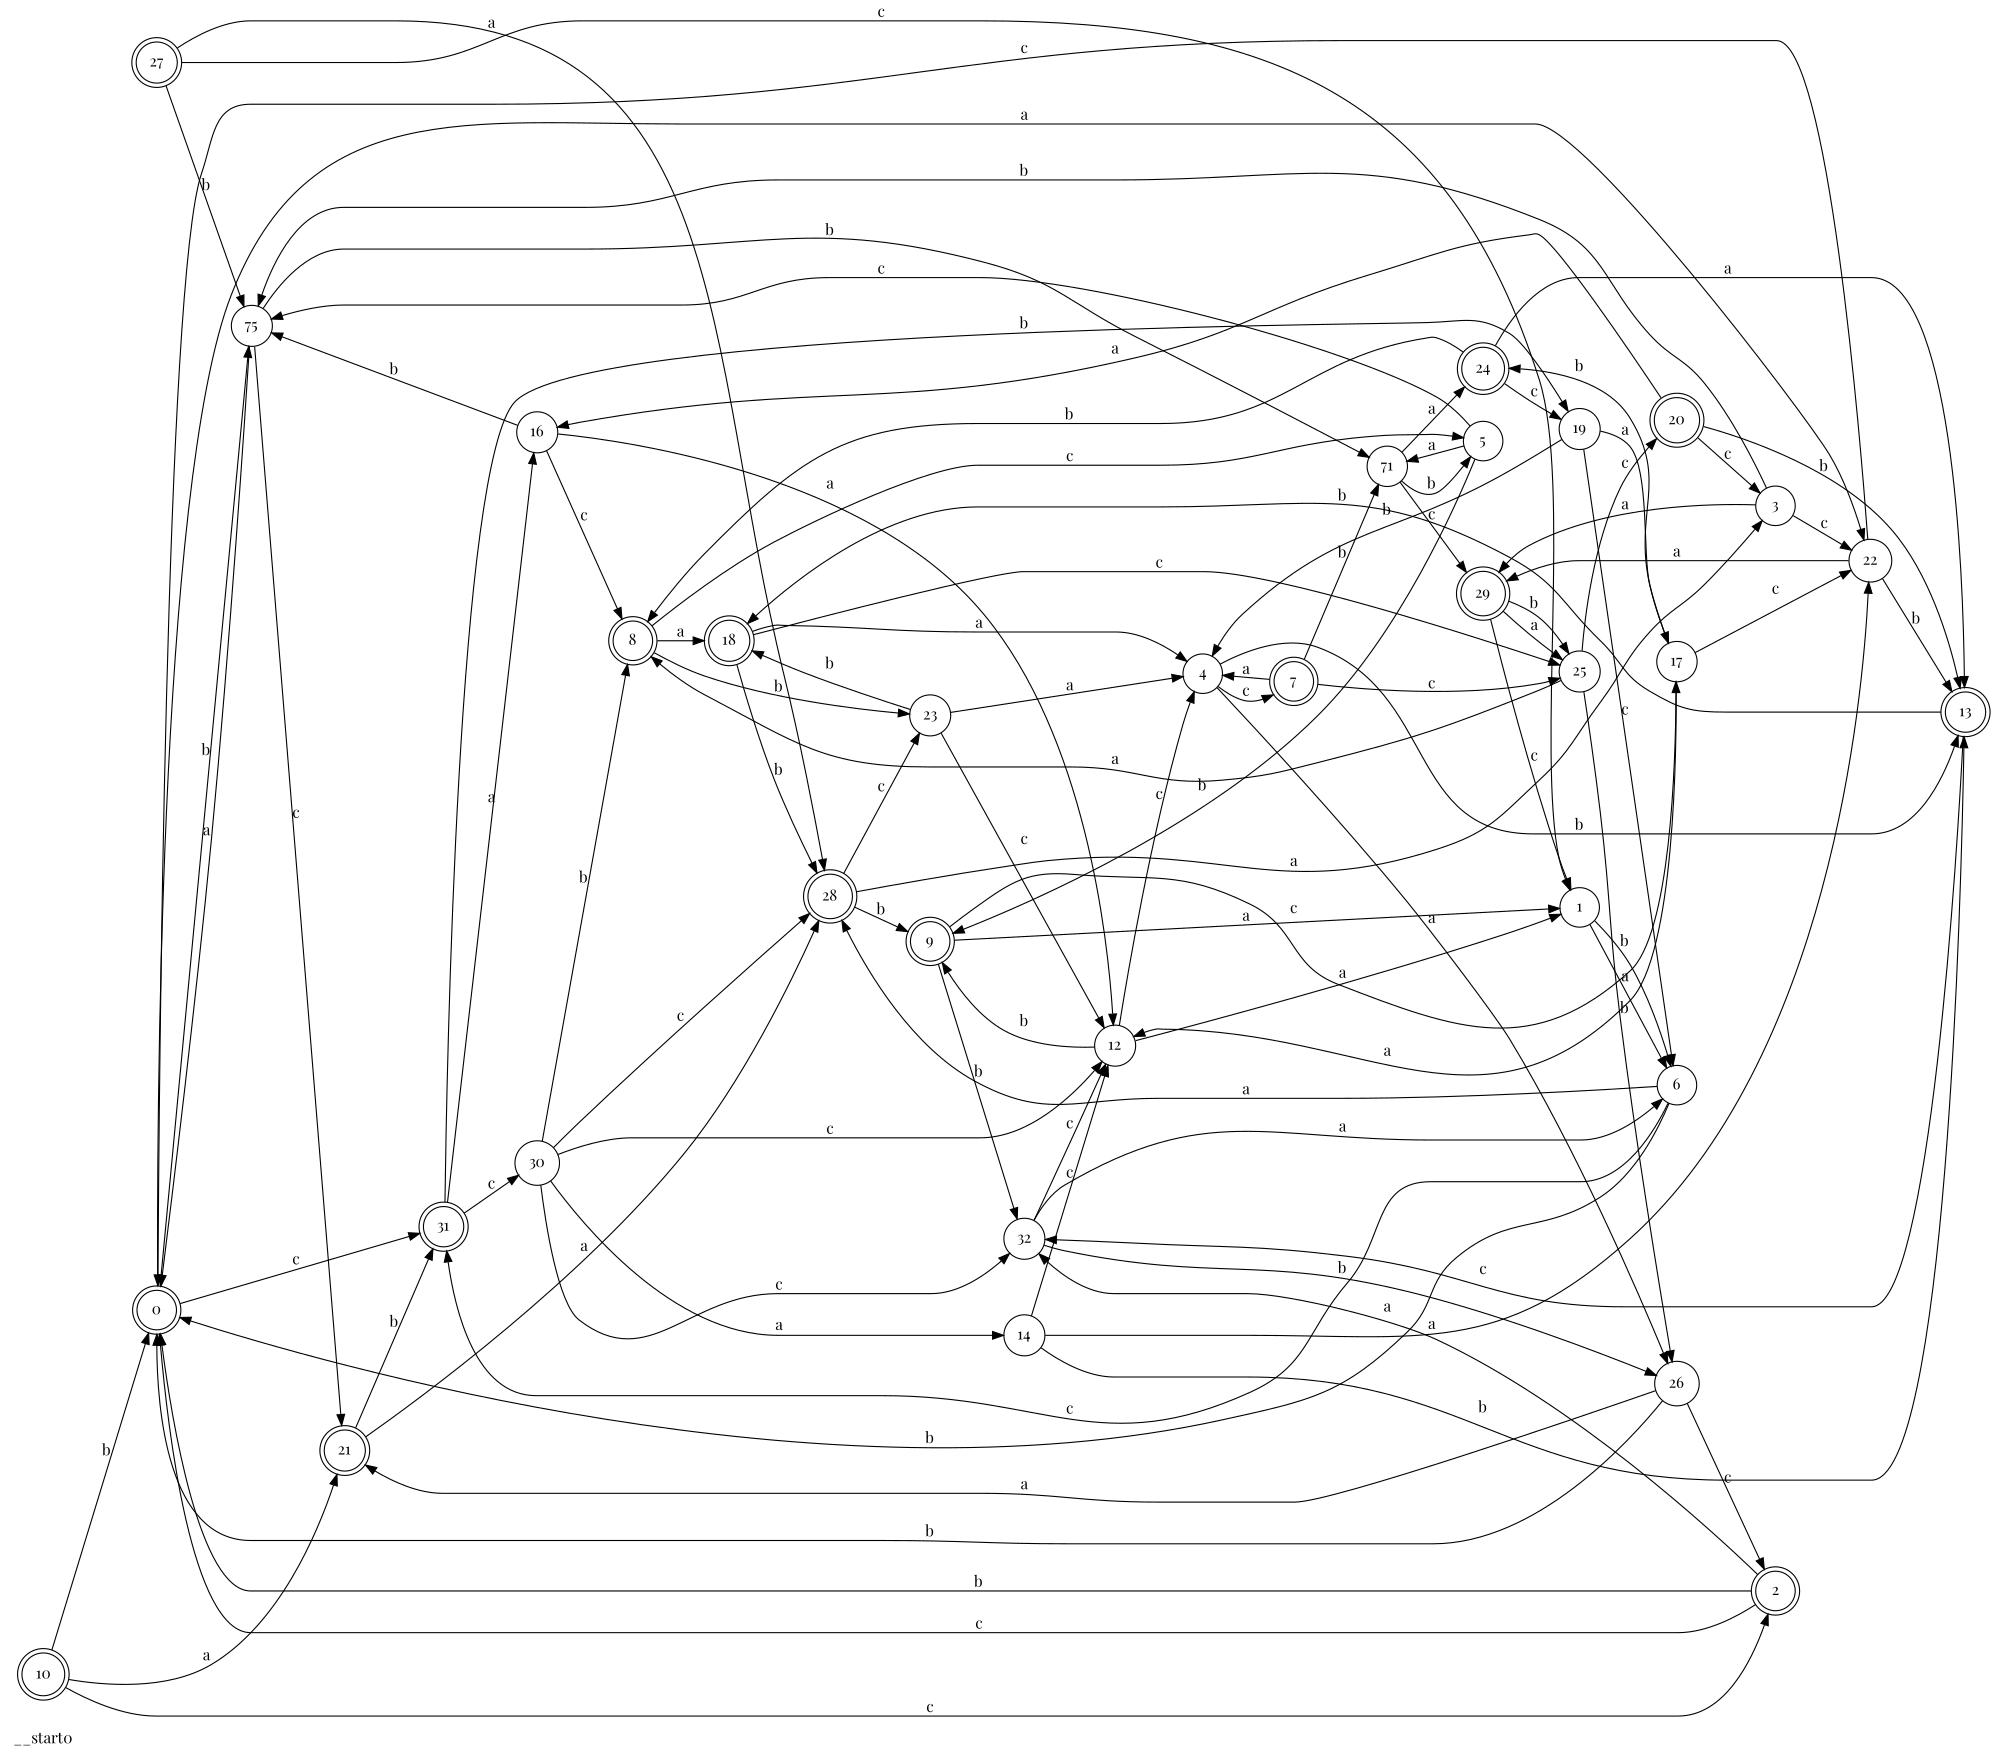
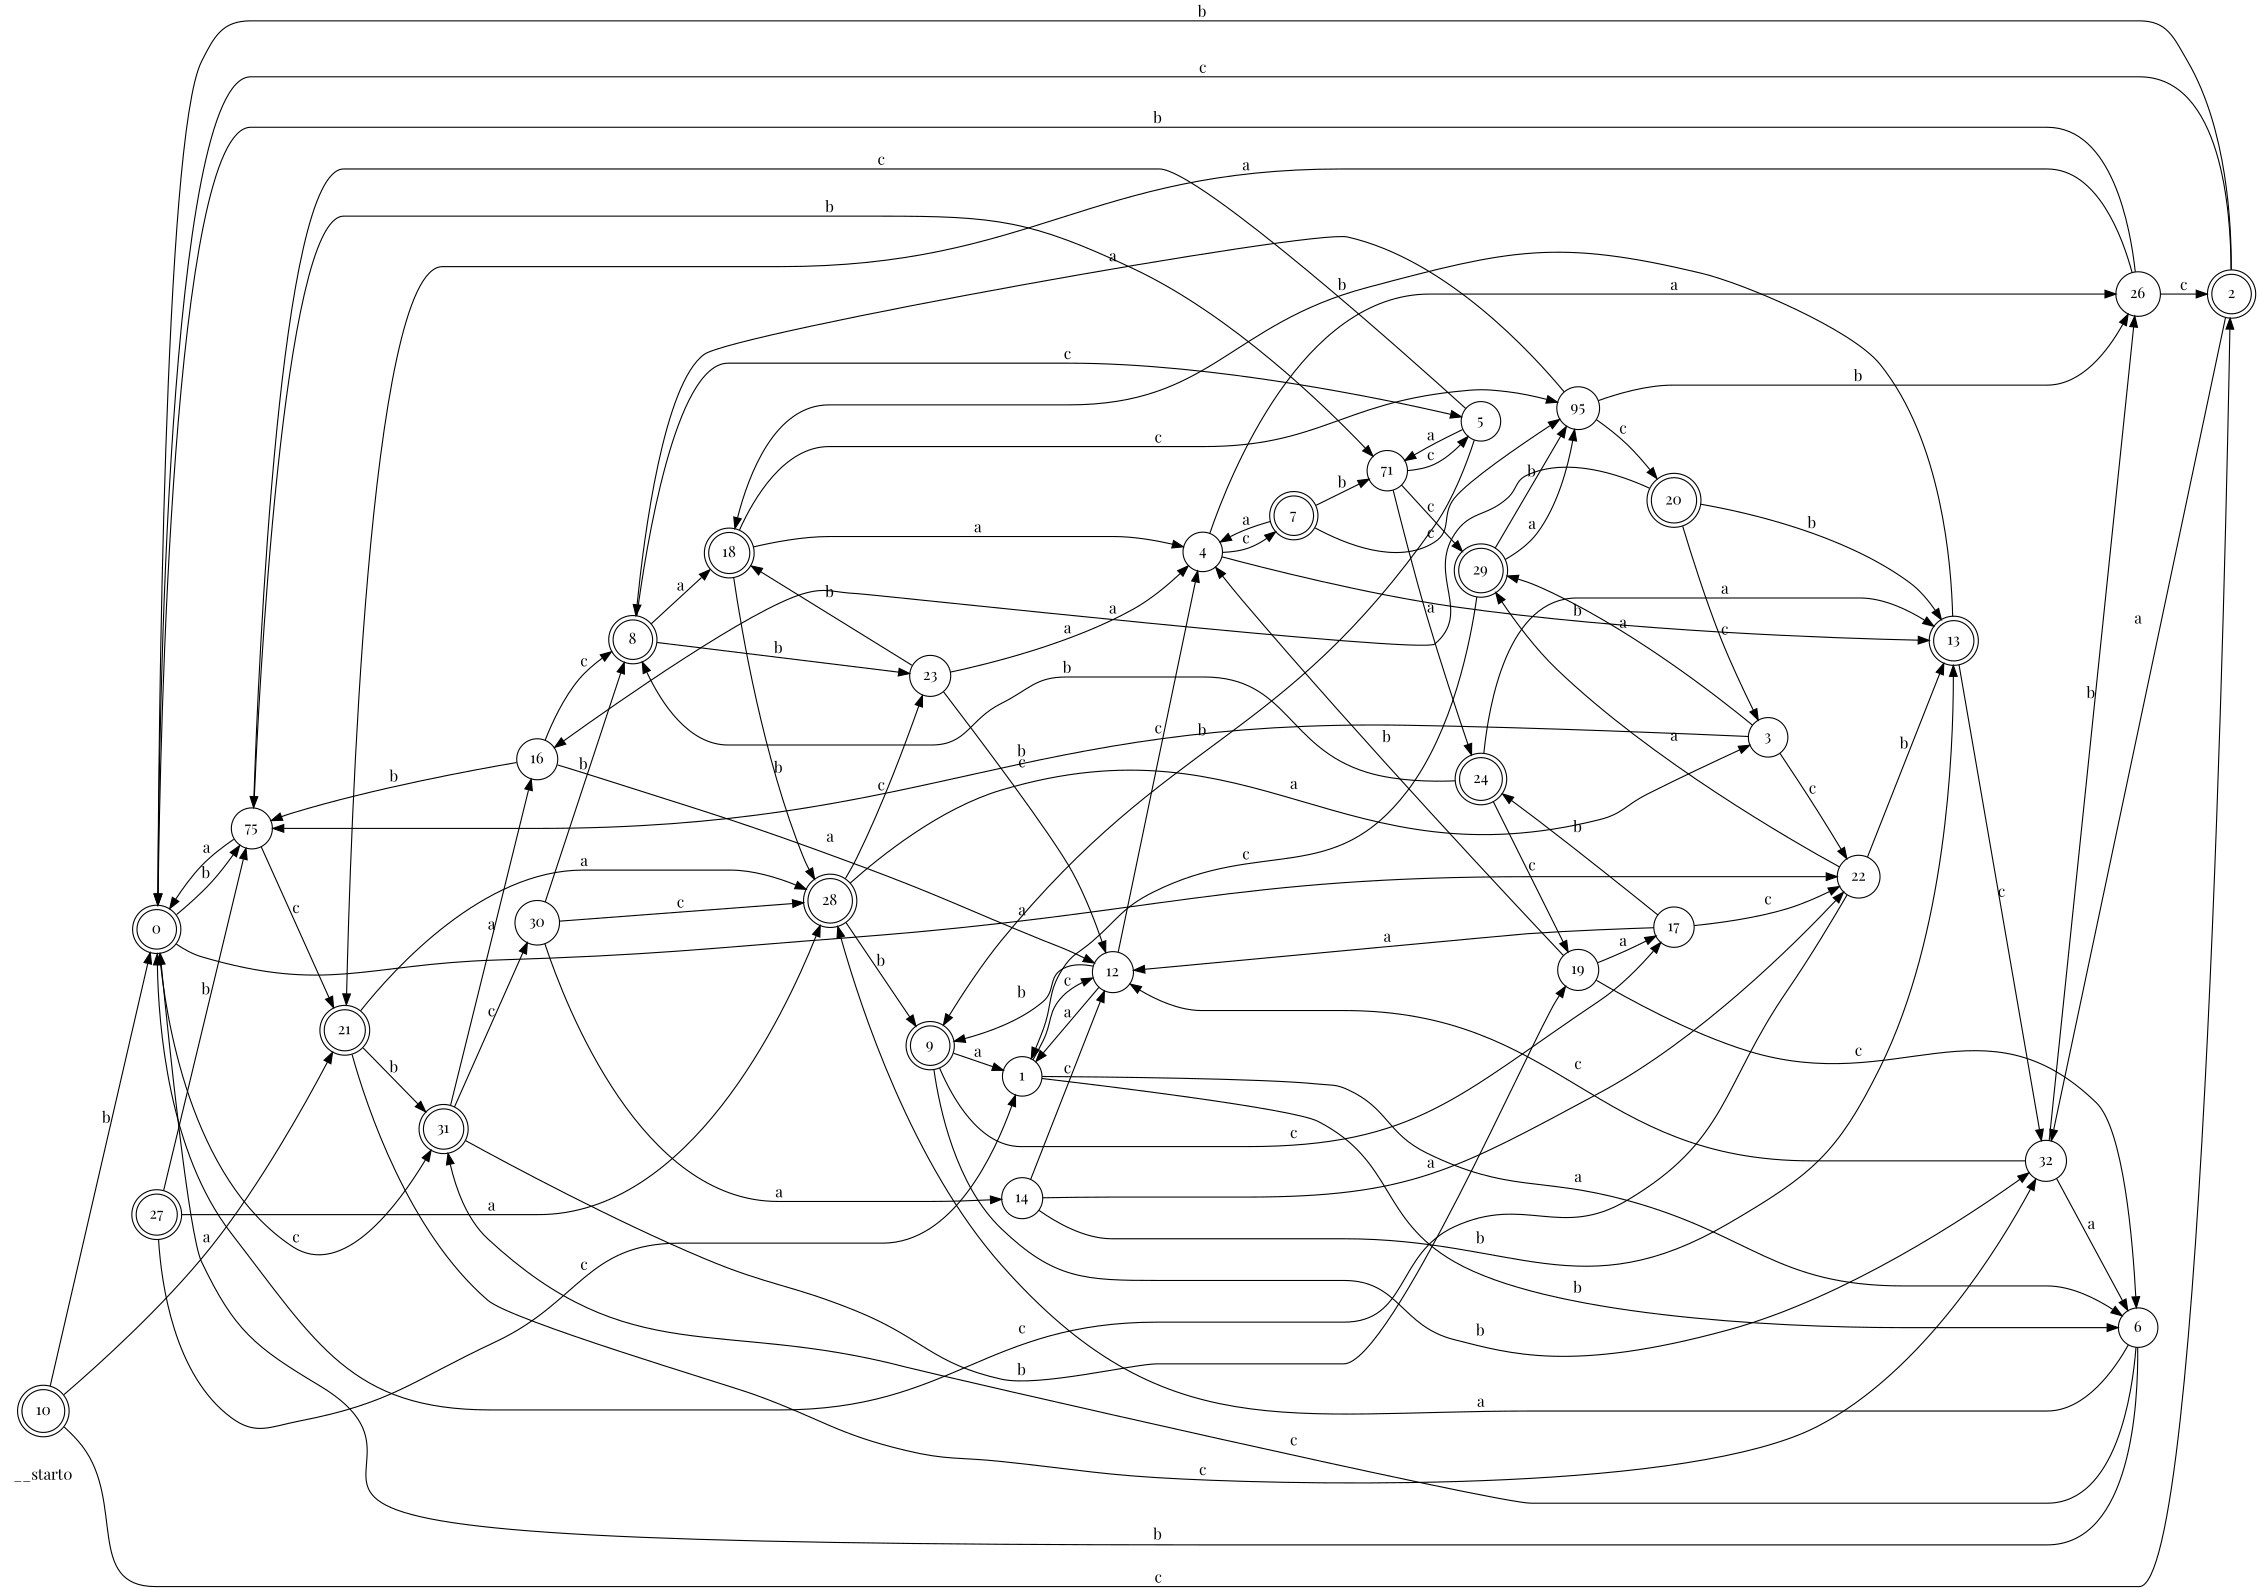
(1432, 484) -> (1431, 456)
(1580, 672) -> (1578, 408)
(836, 1138) -> (1057, 1003)
(719, 1306) -> (1161, 1478)
